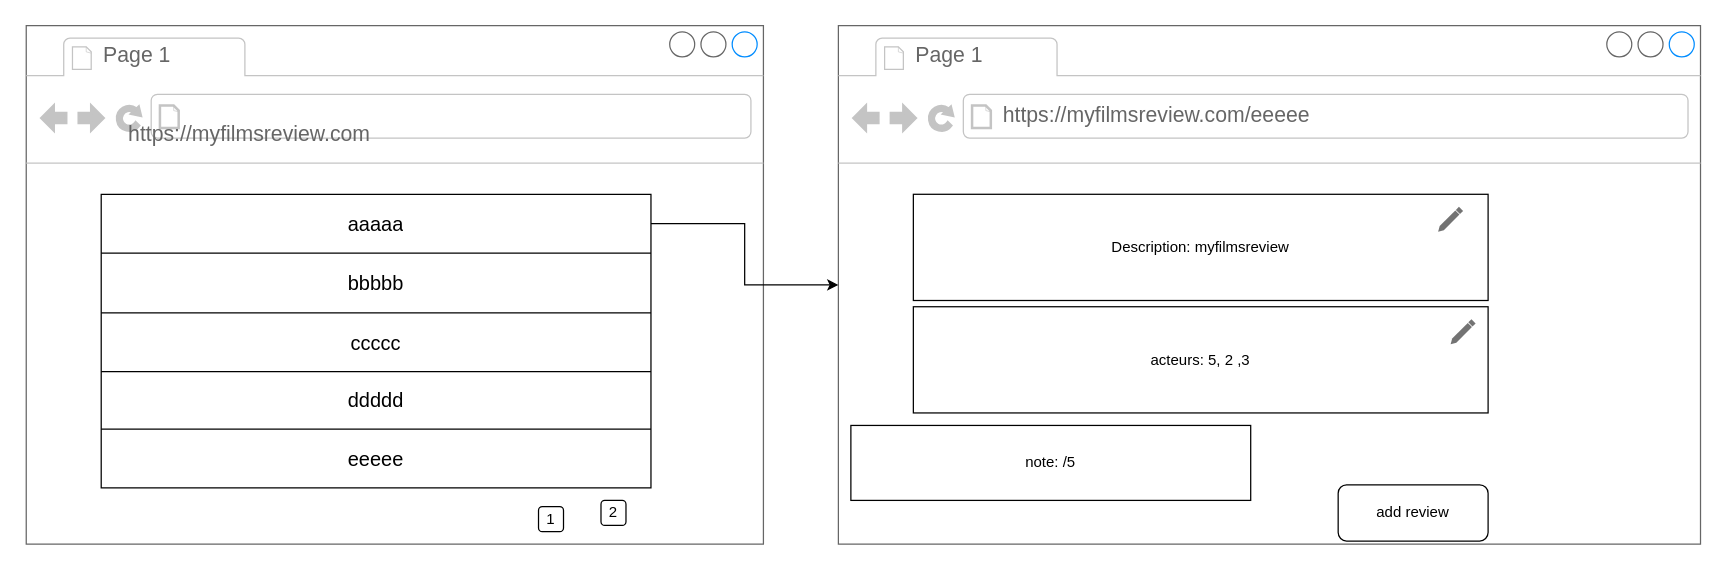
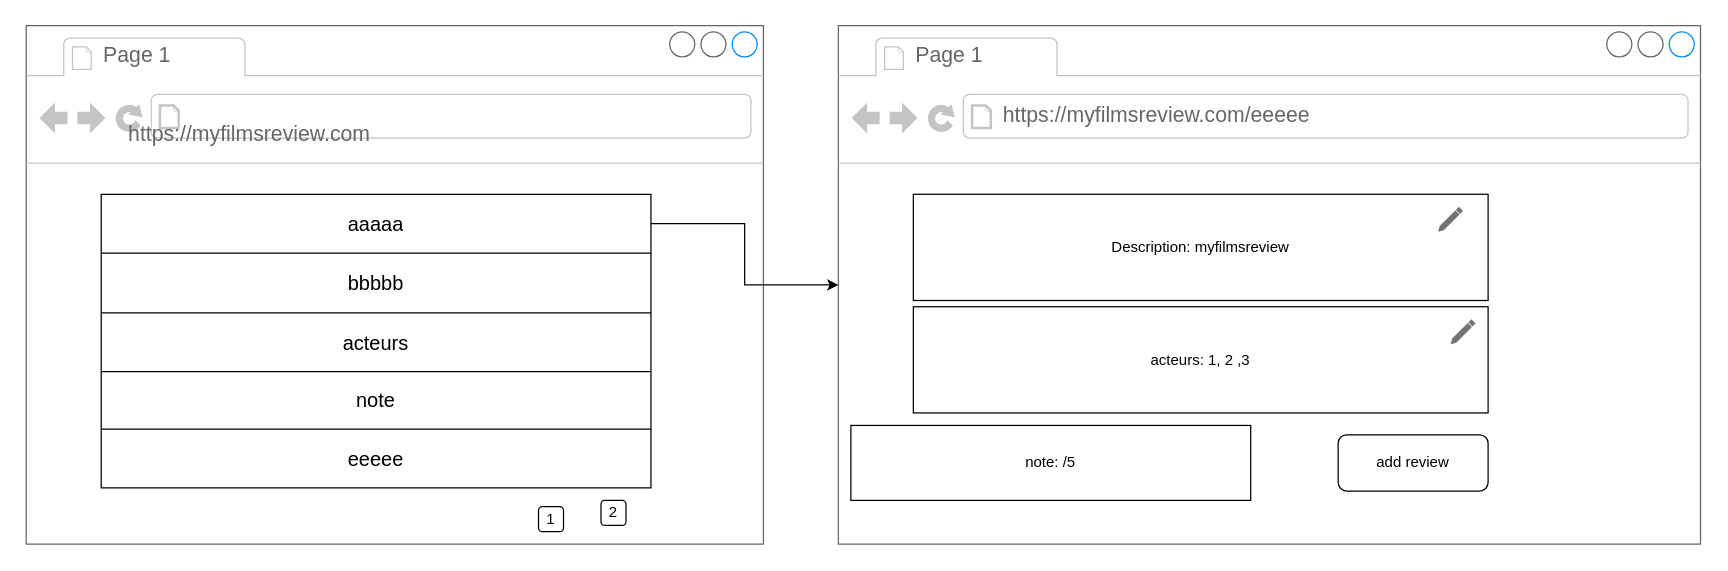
(376, 343) -> (376, 343)
(1201, 361) -> (1201, 361)
(376, 401) -> (376, 401)
(1413, 513) -> (1413, 463)
